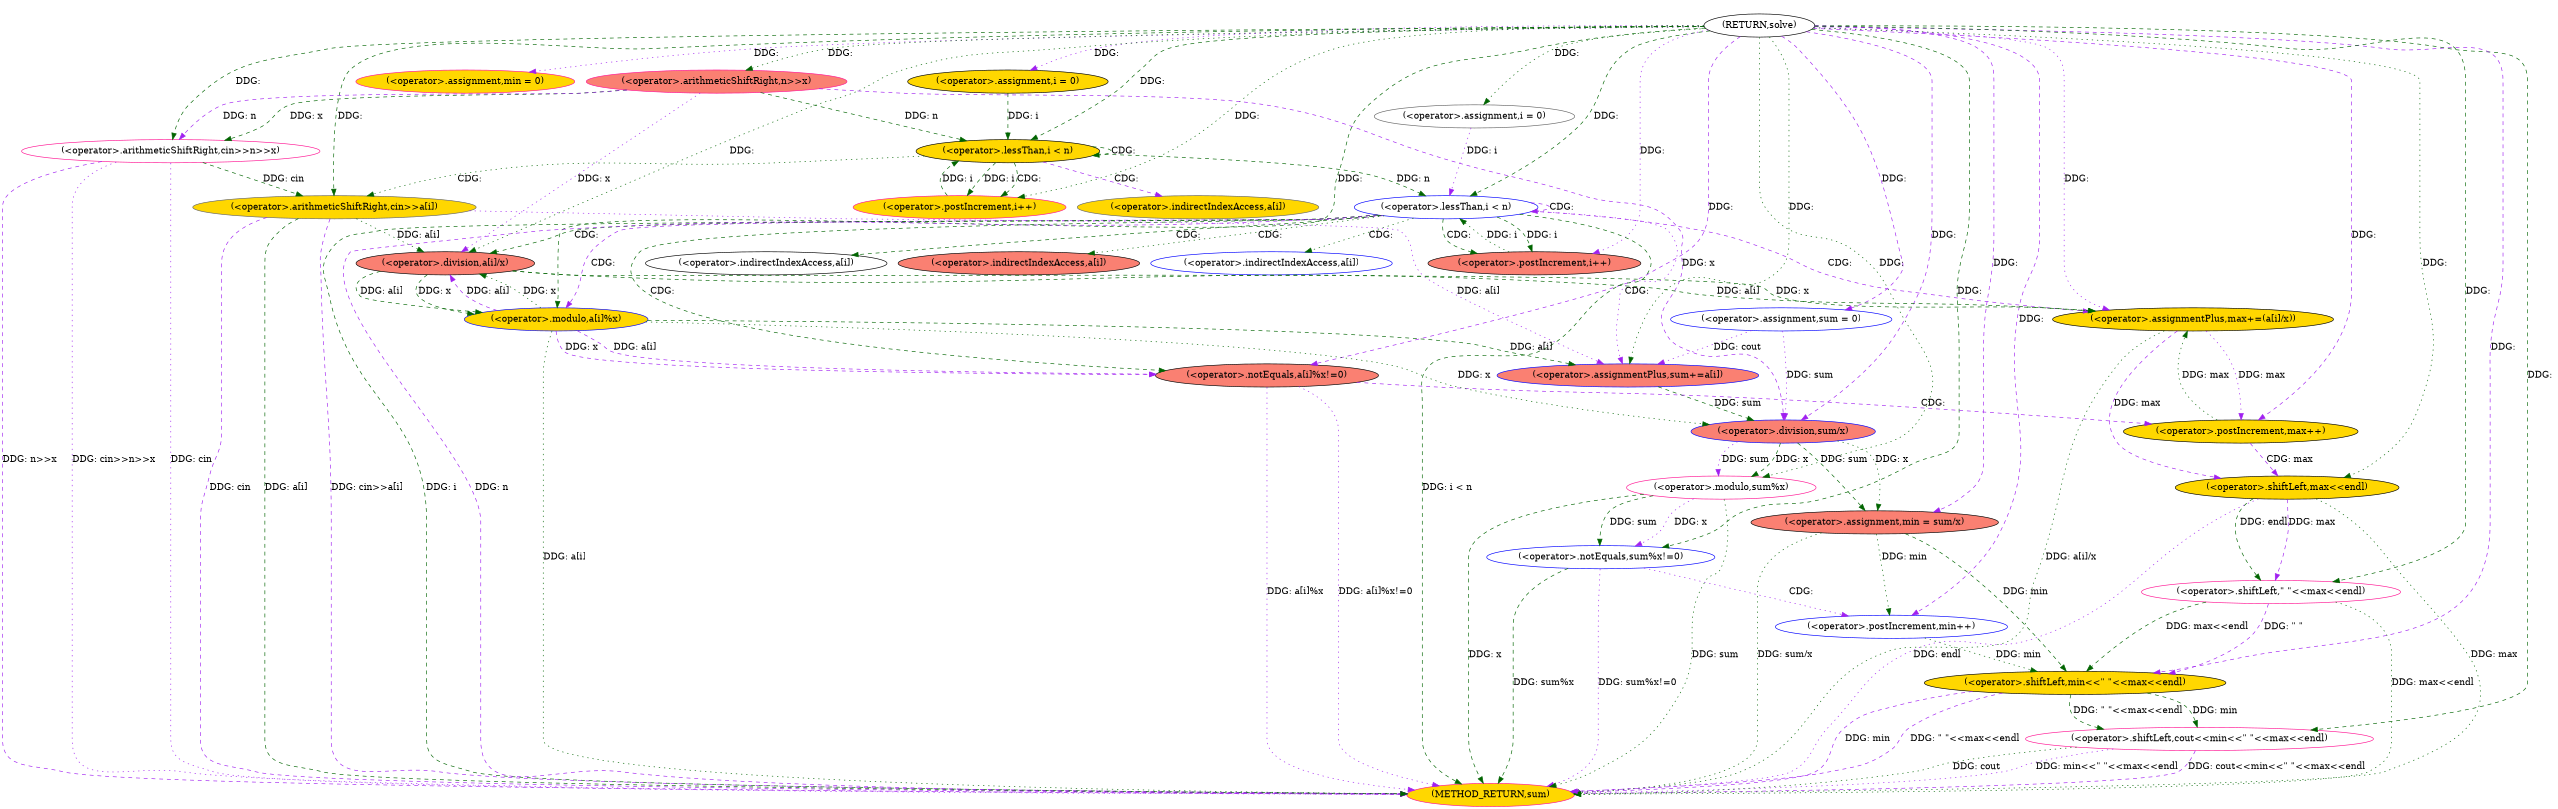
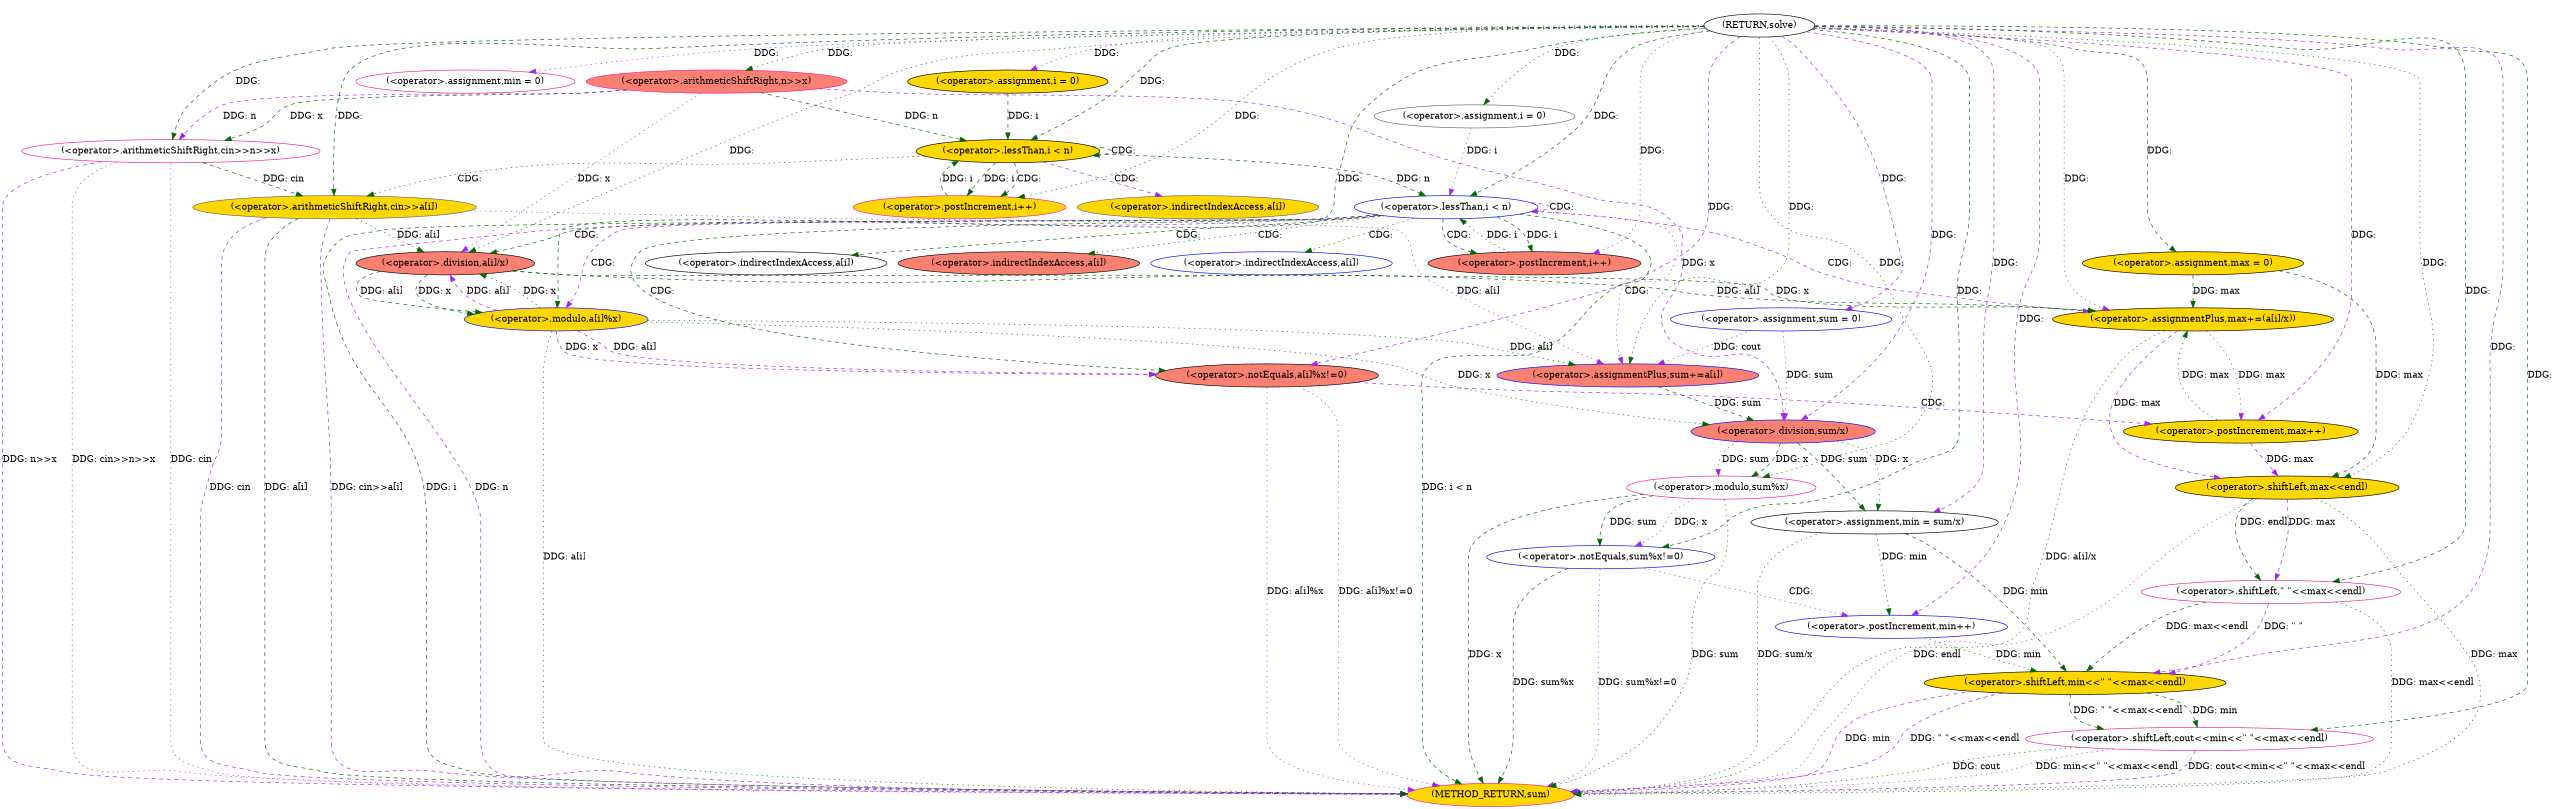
(465, 82) -> (465, 82)
none -> (2193, 263)
(1109, 326) -> (1109, 326)
(2290, 460) -> (2290, 460)
(1875, 522) -> (1875, 522)
